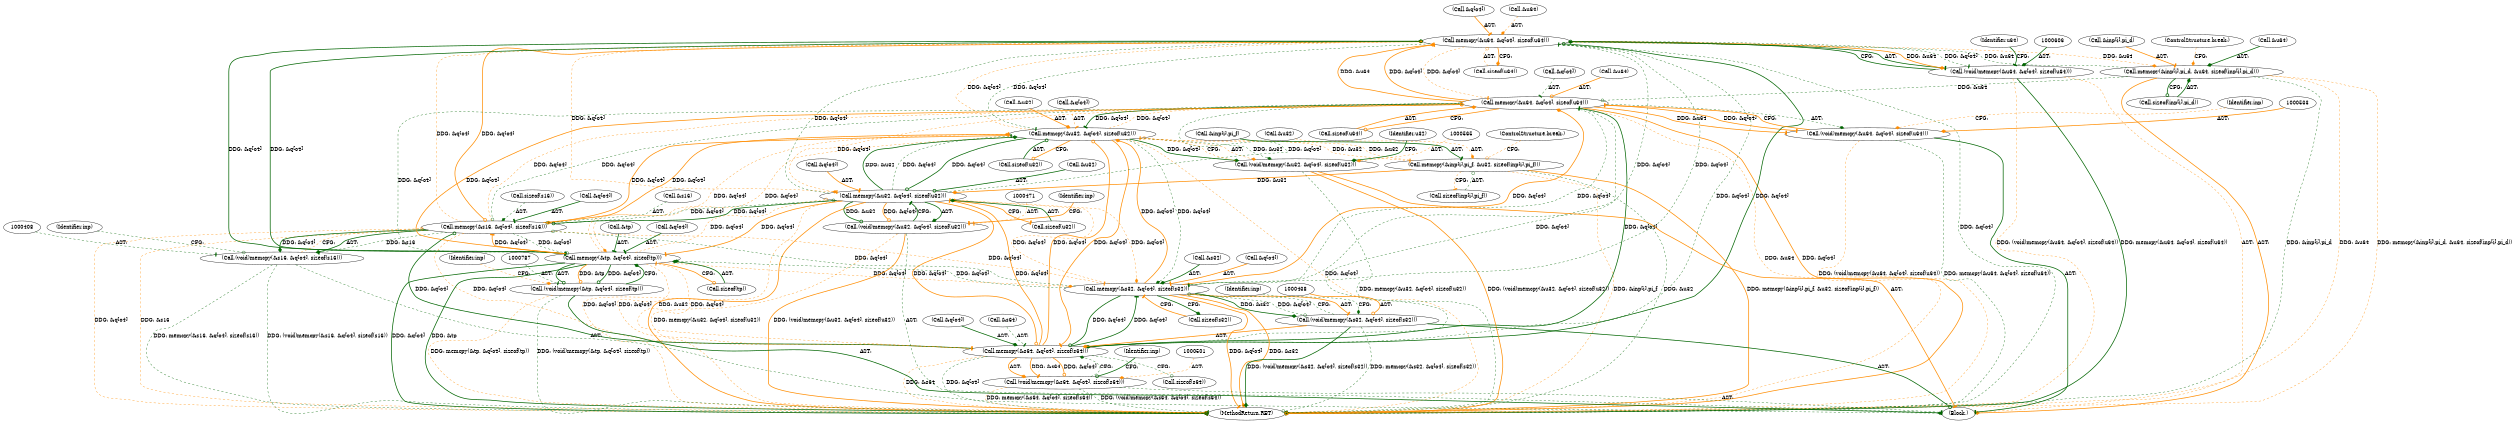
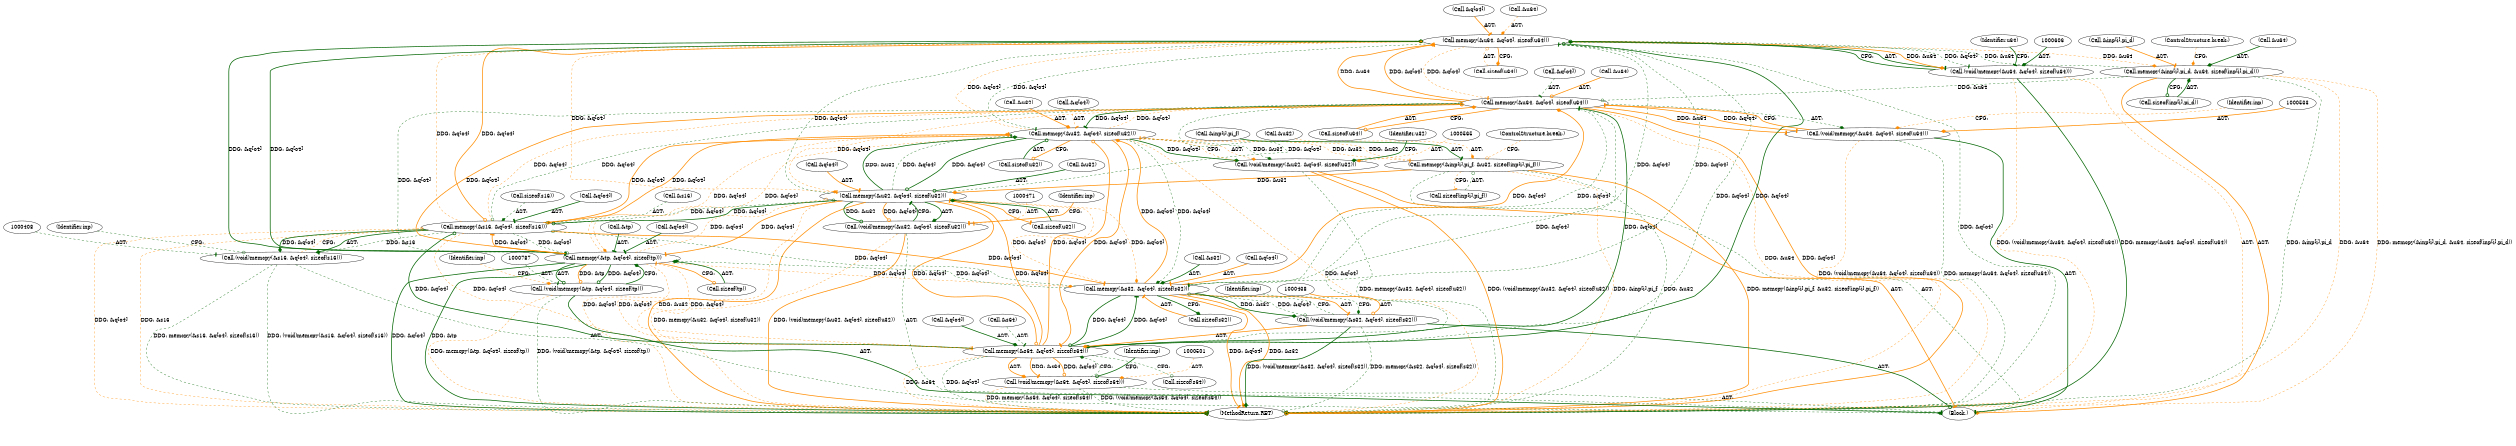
(828, 245) -> (828, 245)
none -> (1736, 253)
(1168, 305) -> (1168, 305)
(714, 341) -> (714, 341)
